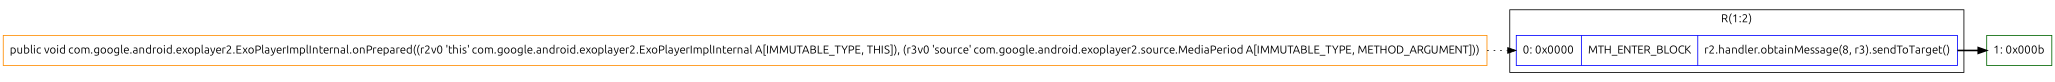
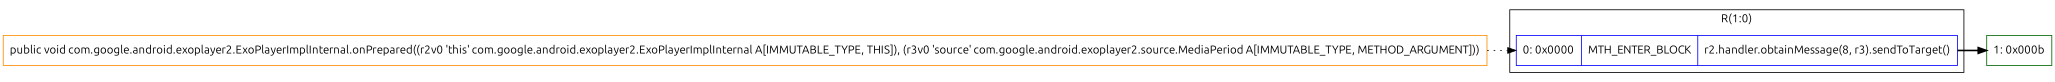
(1737, 19) -> (1737, 19)
